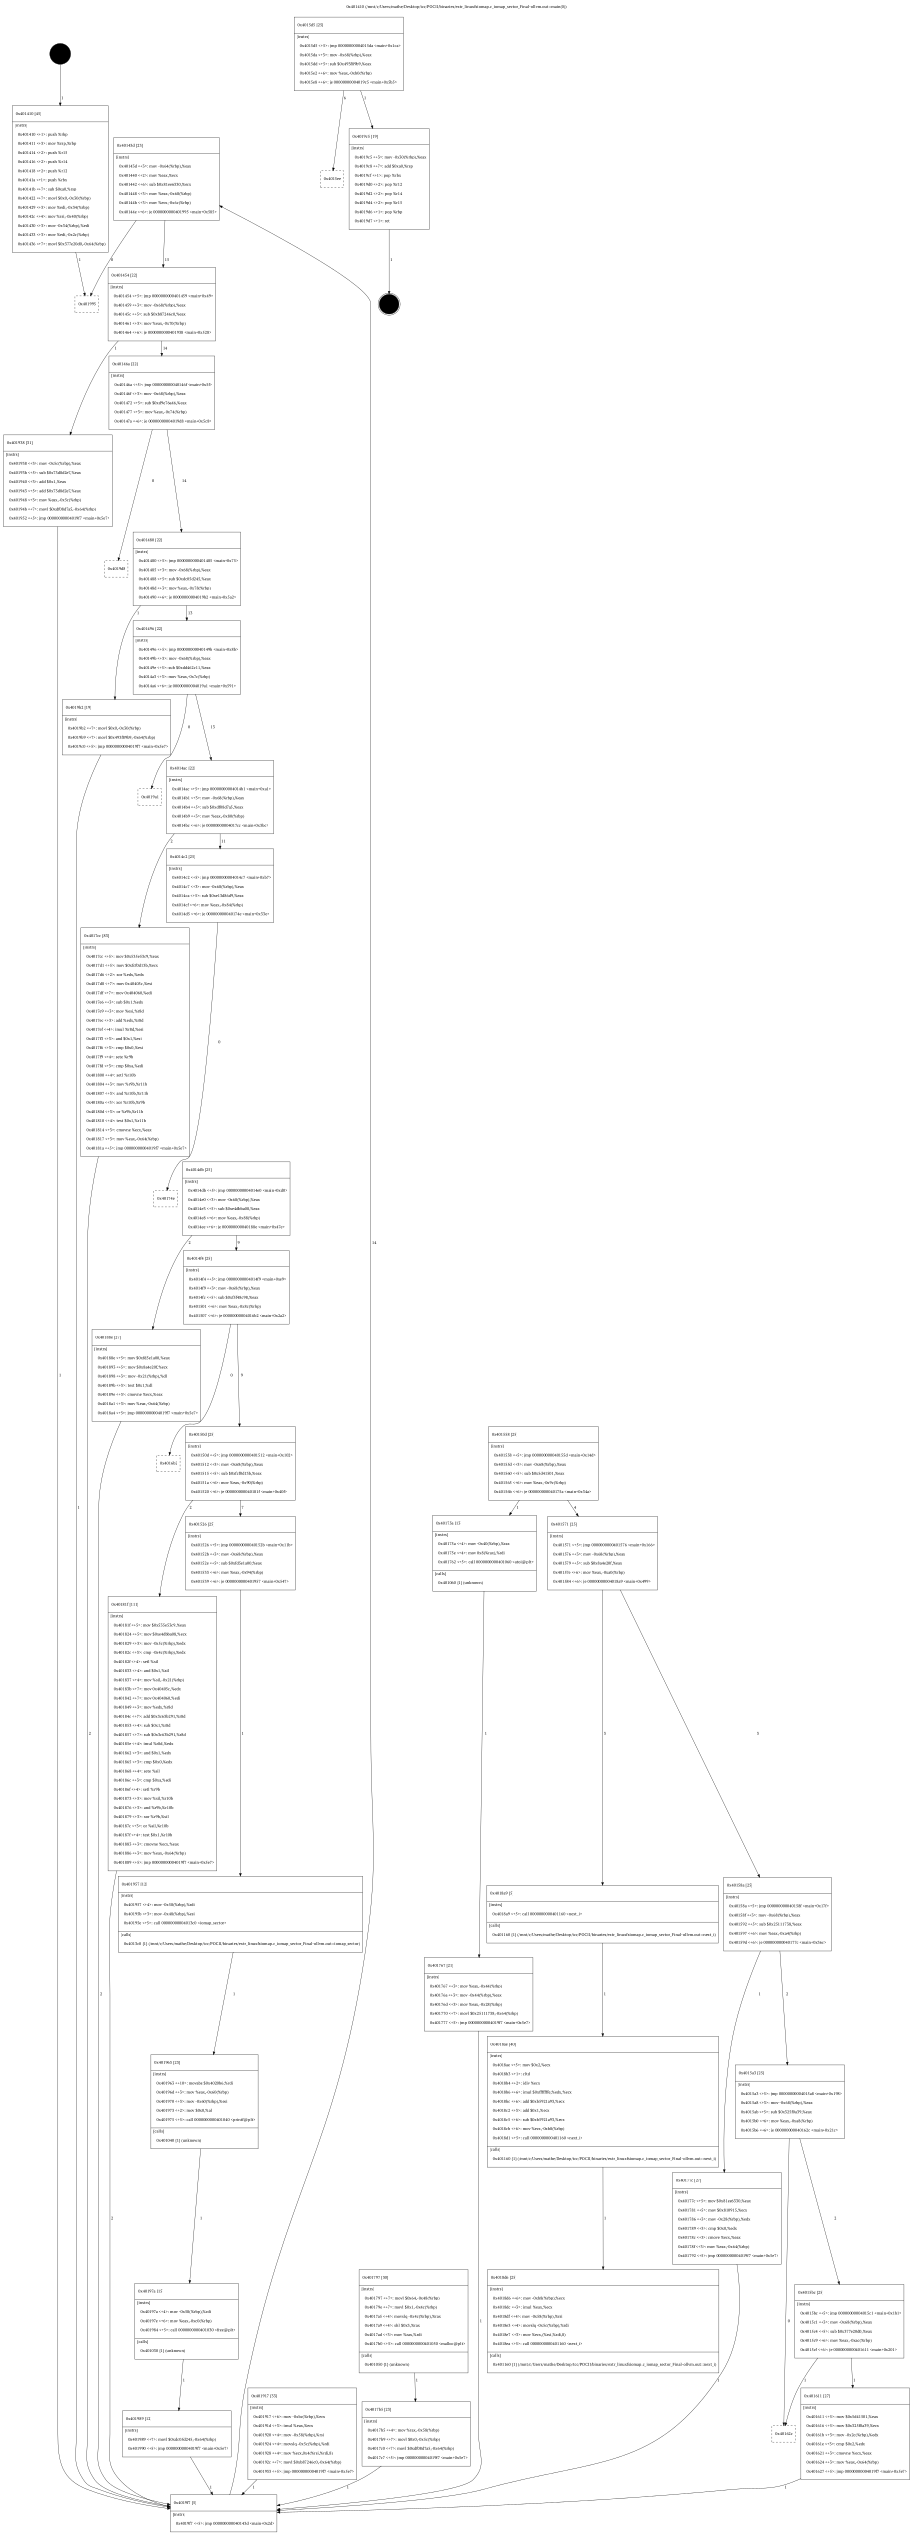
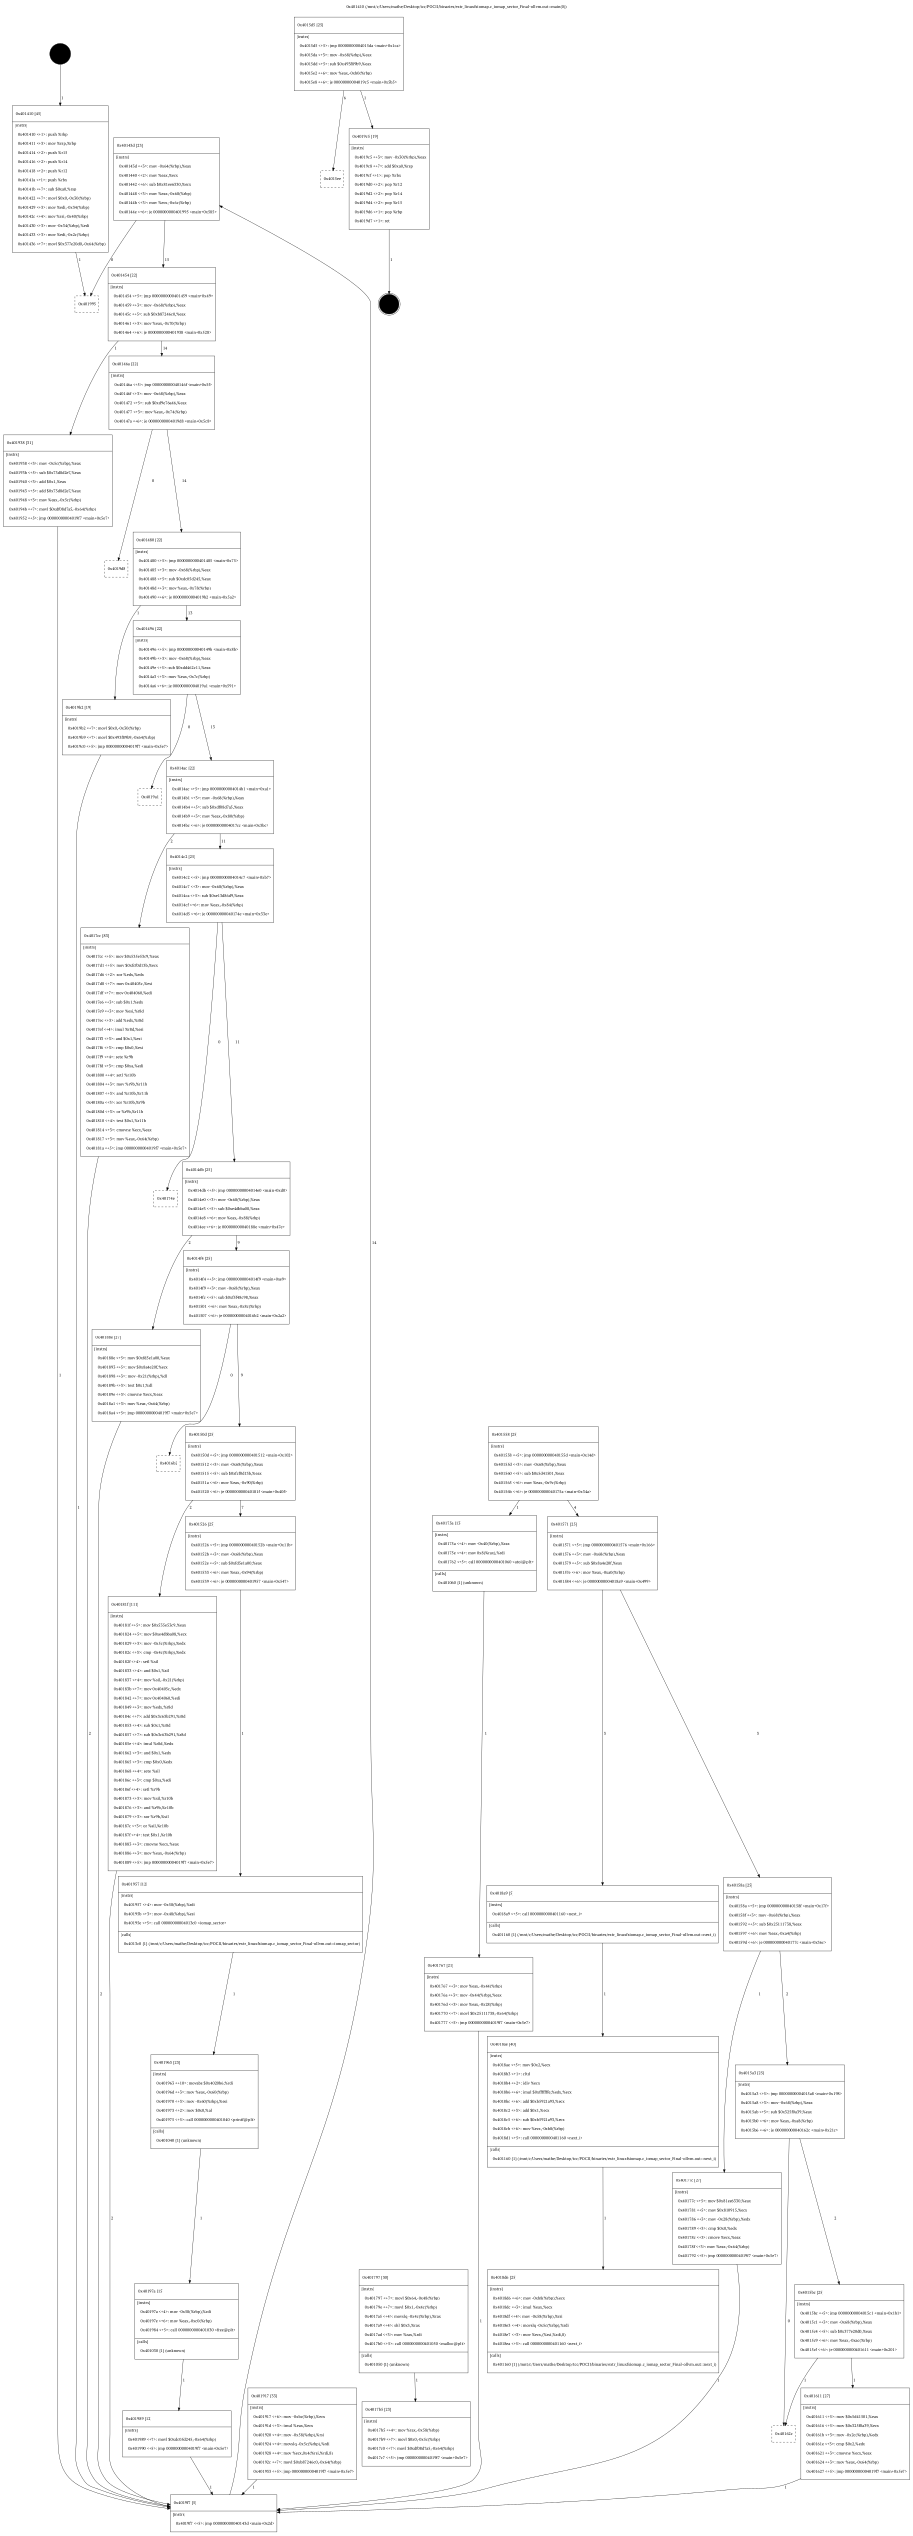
none -> (228, 1041)
(333, 2491) -> none
